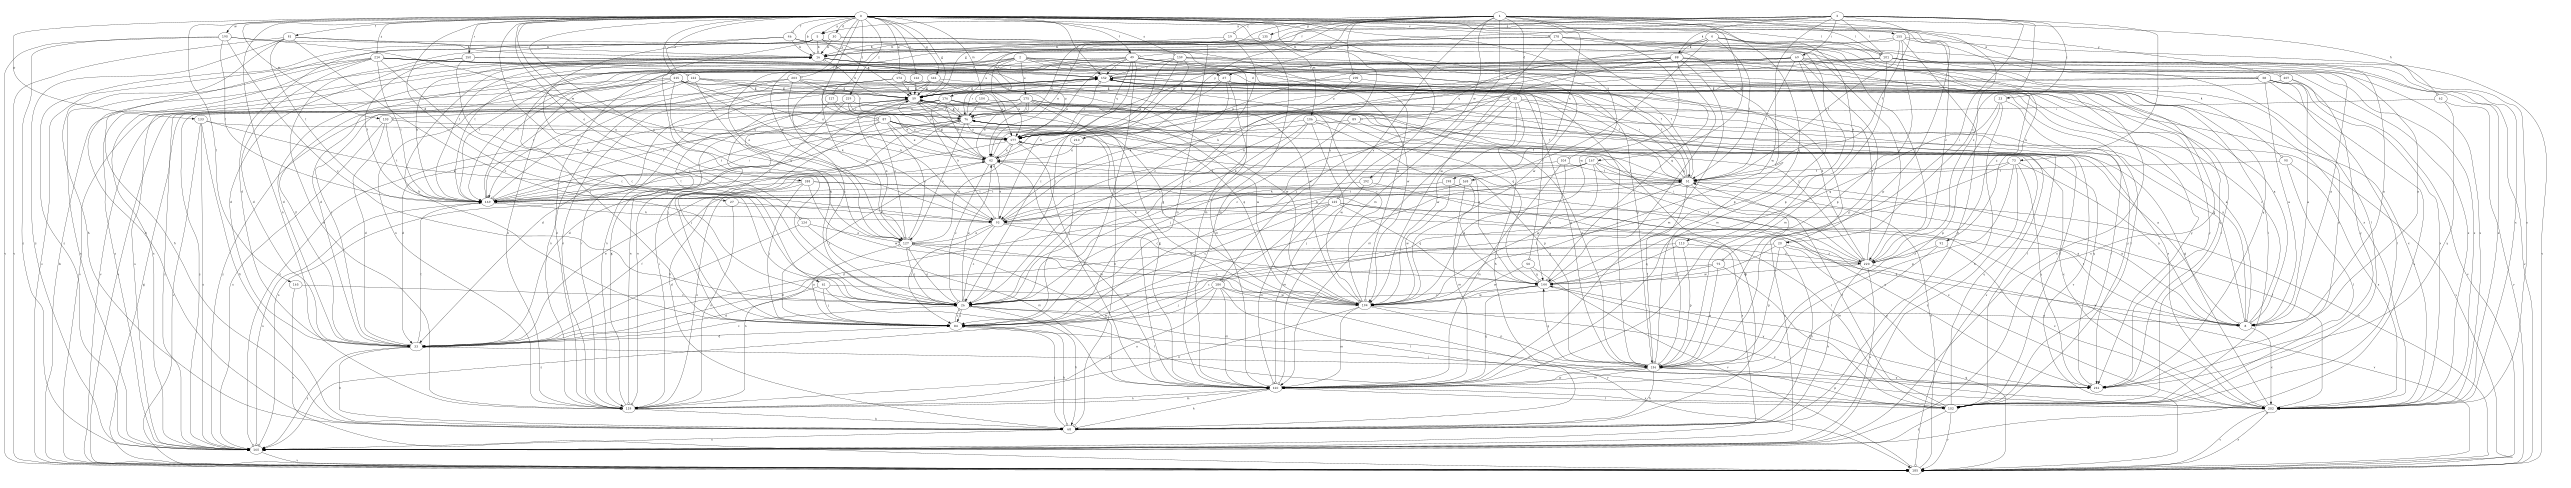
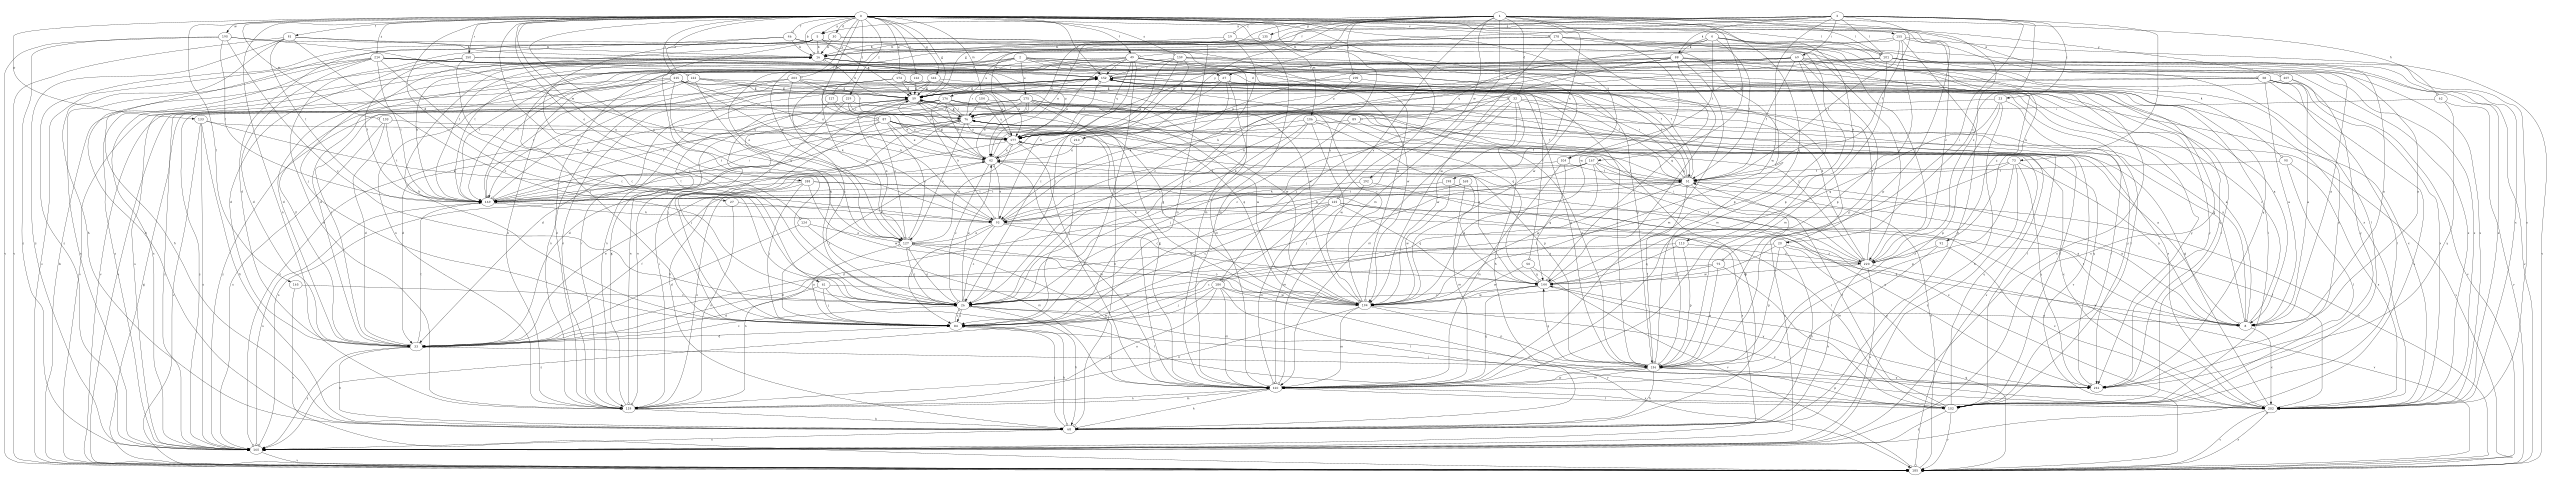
(464, 19) -> (464, 19)
(1414, 72) -> (1414, 72)
(1007, 81) -> (1509, 110)
(686, 113) -> (997, 119)
(1585, 141) -> (1682, 122)
none -> (346, 217)
